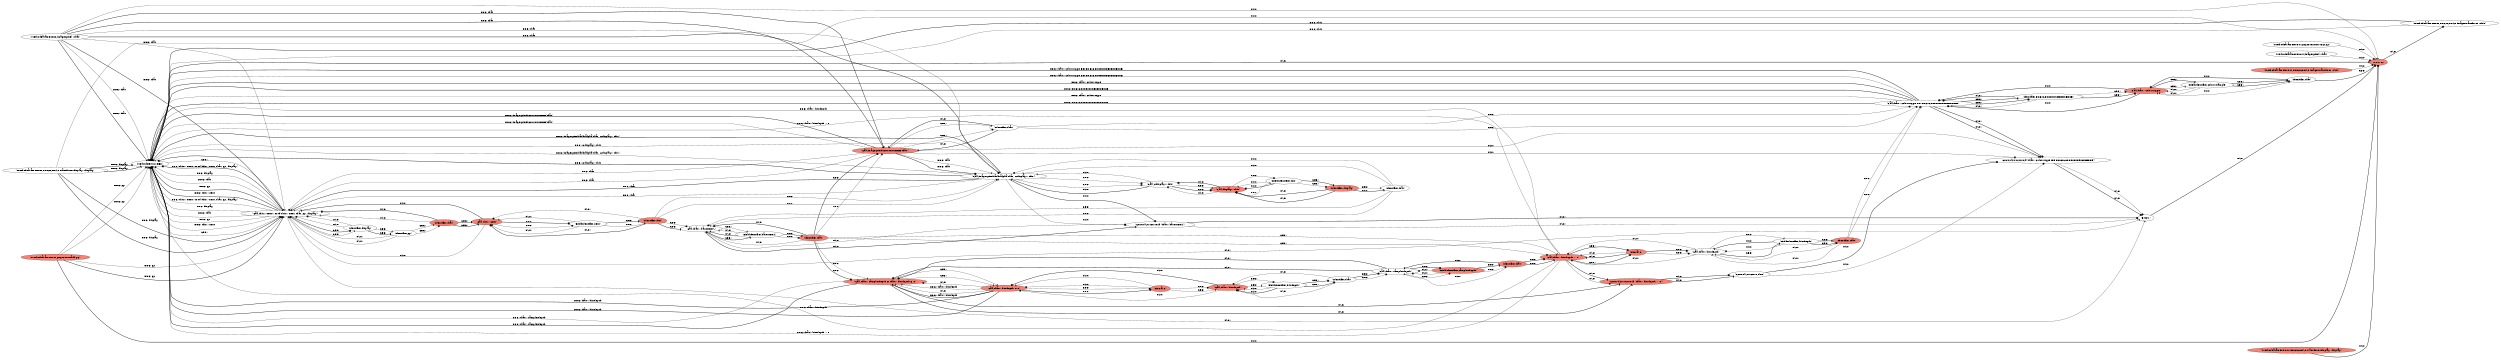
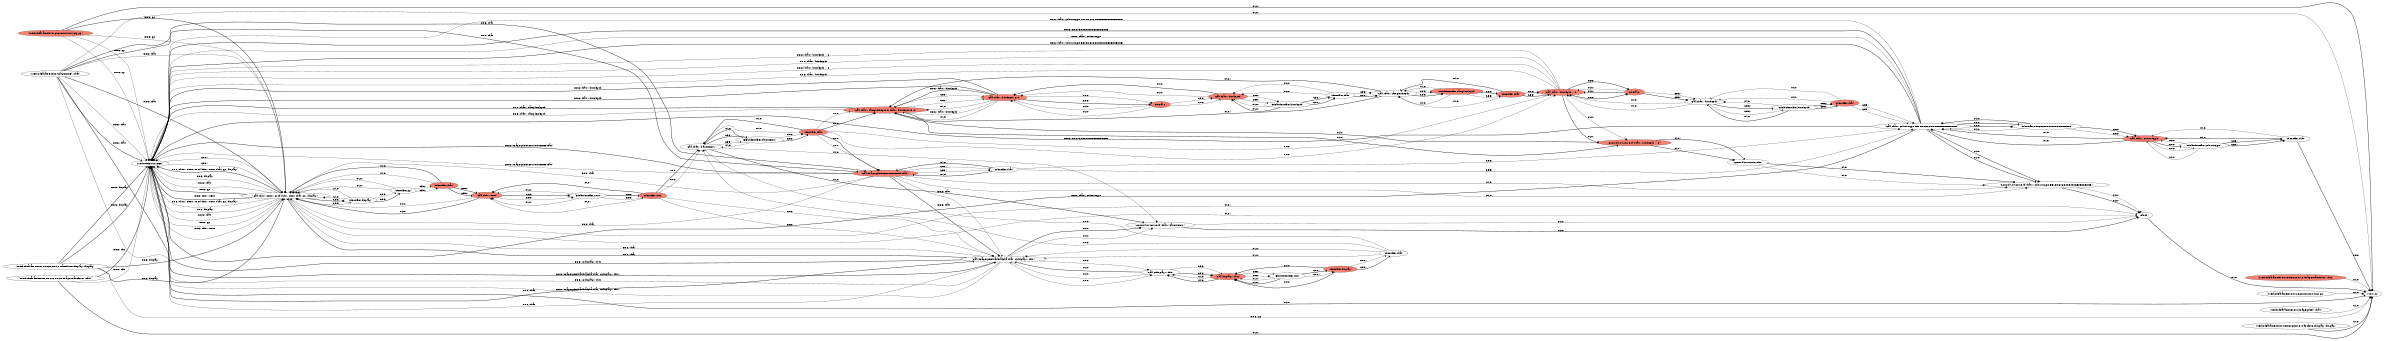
(1254, 16) -> (1256, 317)
(2413, 43) -> (1218, 334)
(2378, 62) -> (2372, 294)
(2207, 85) -> (2204, 145)
(55, 257) -> (55, 33)
(2302, 350) -> (2296, 326)
